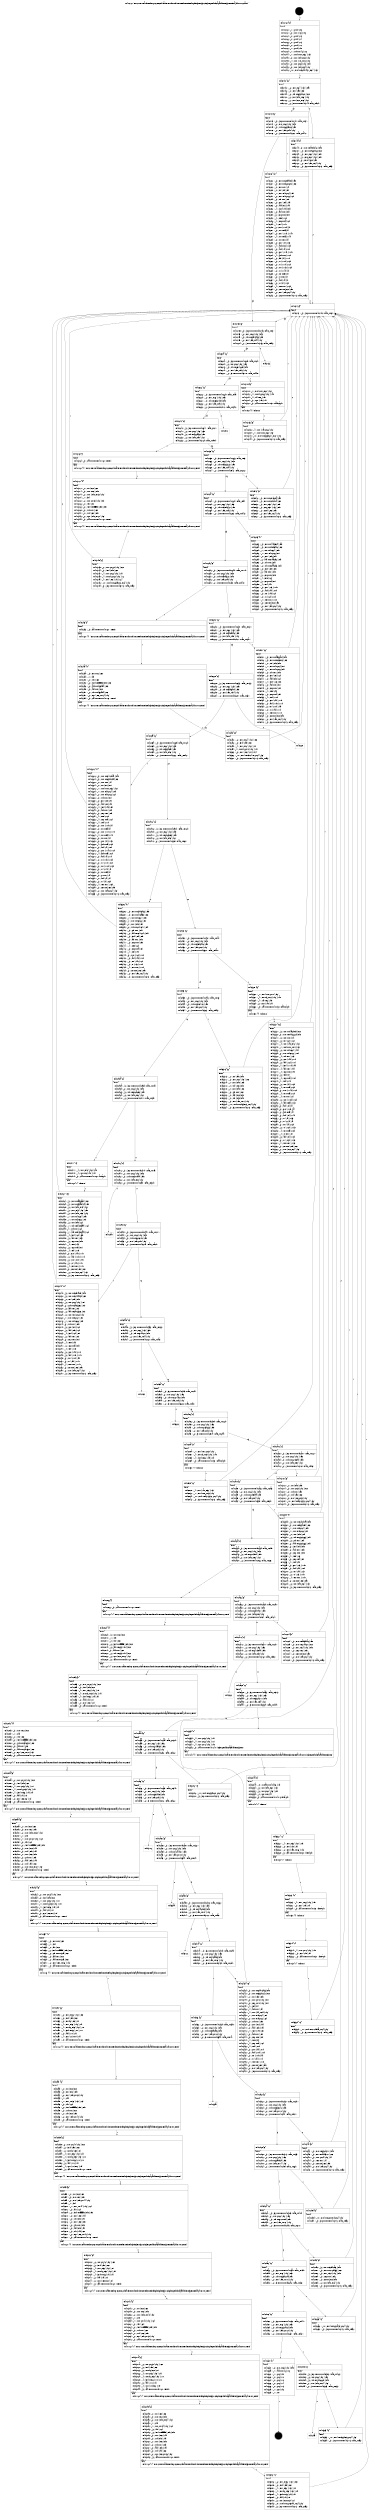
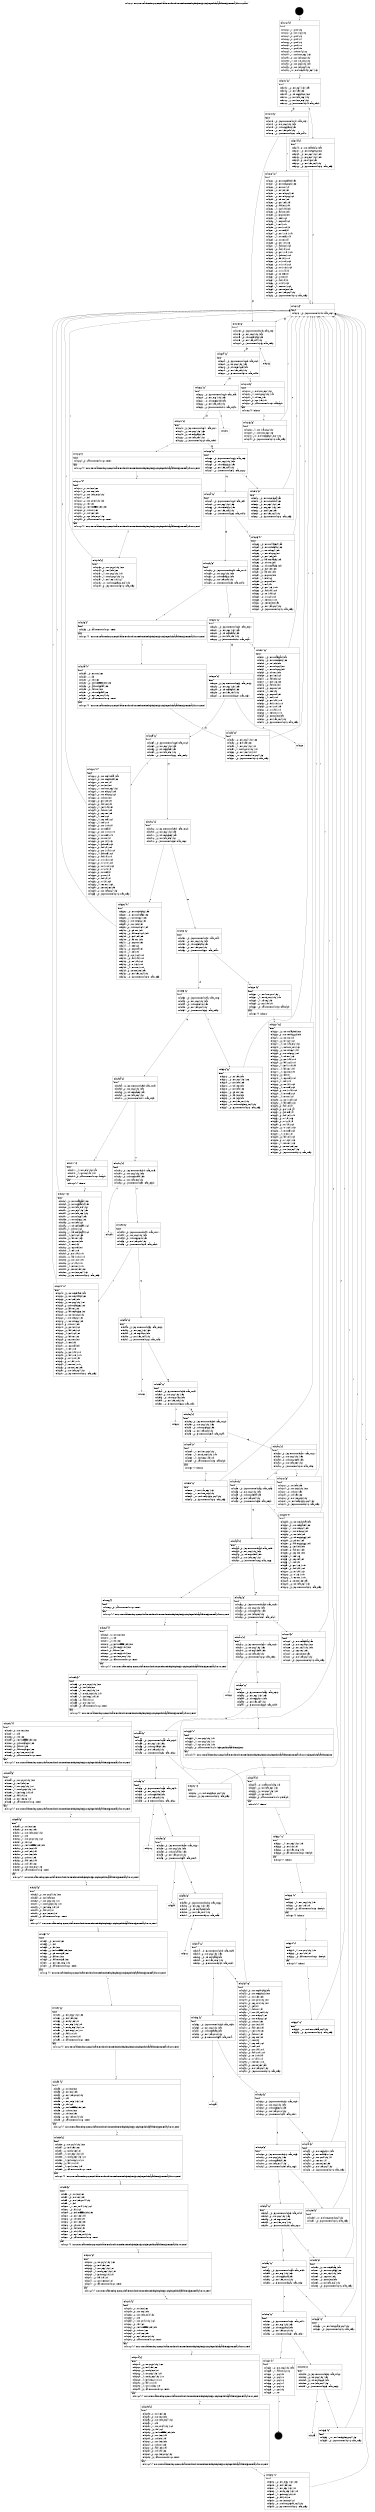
(207, 1929) -> none
